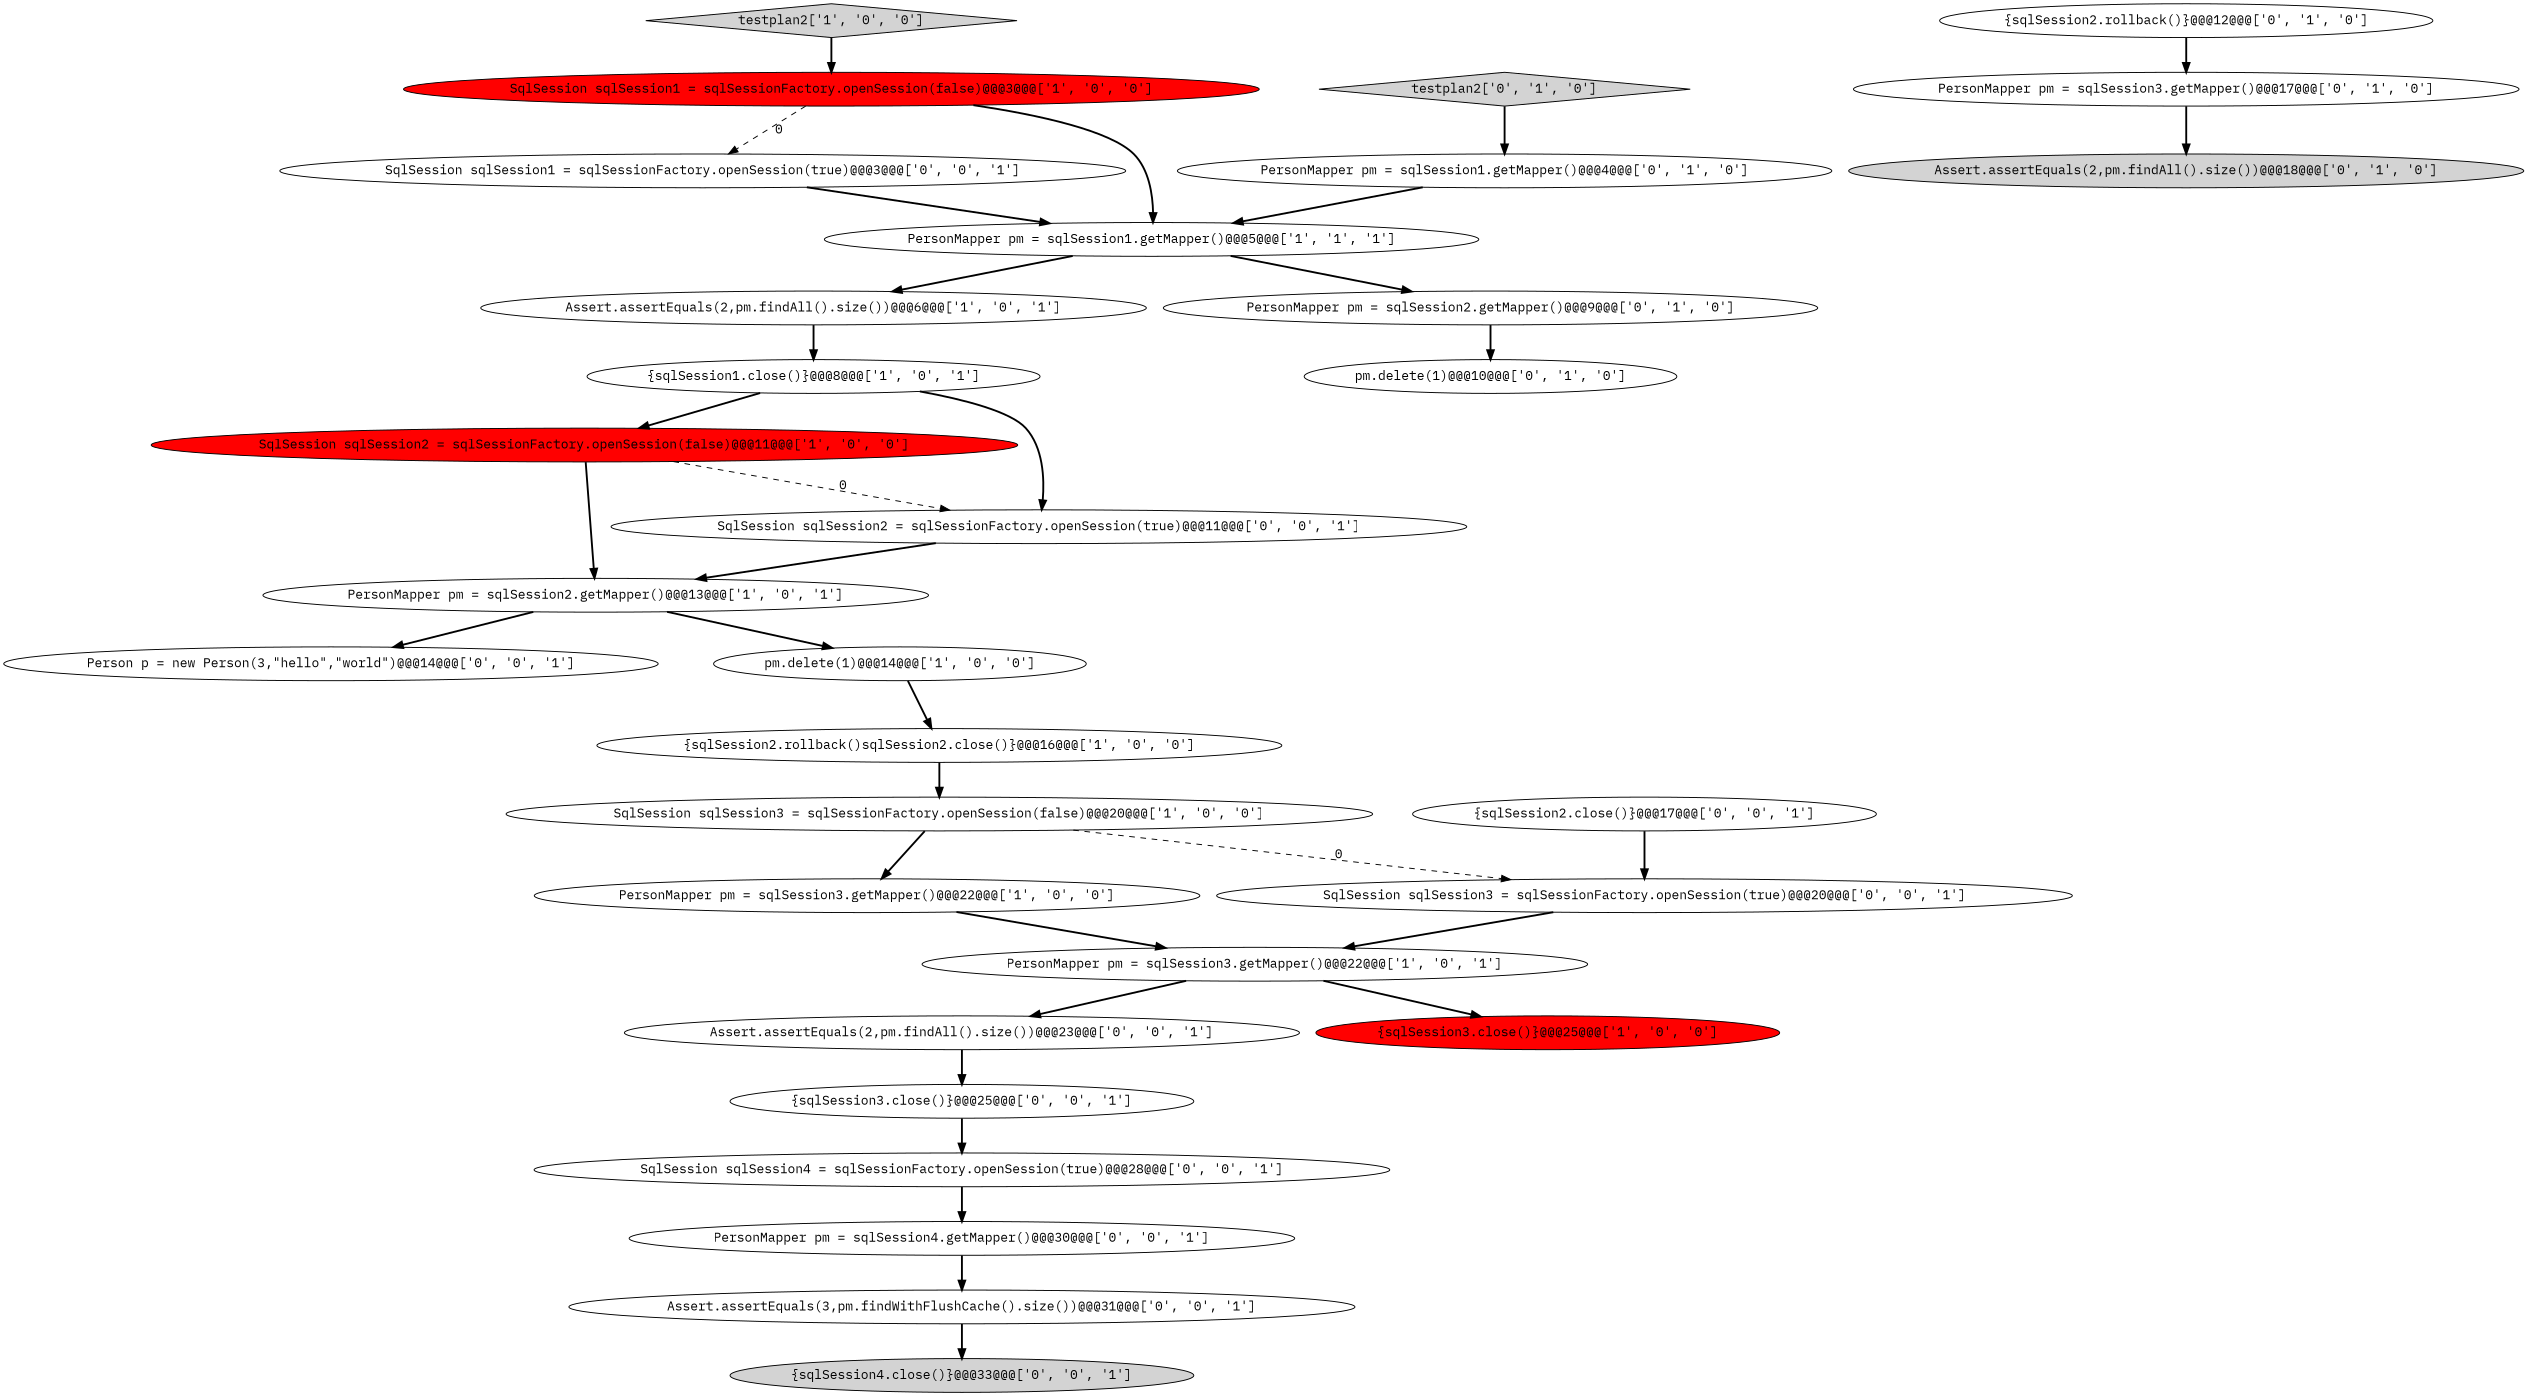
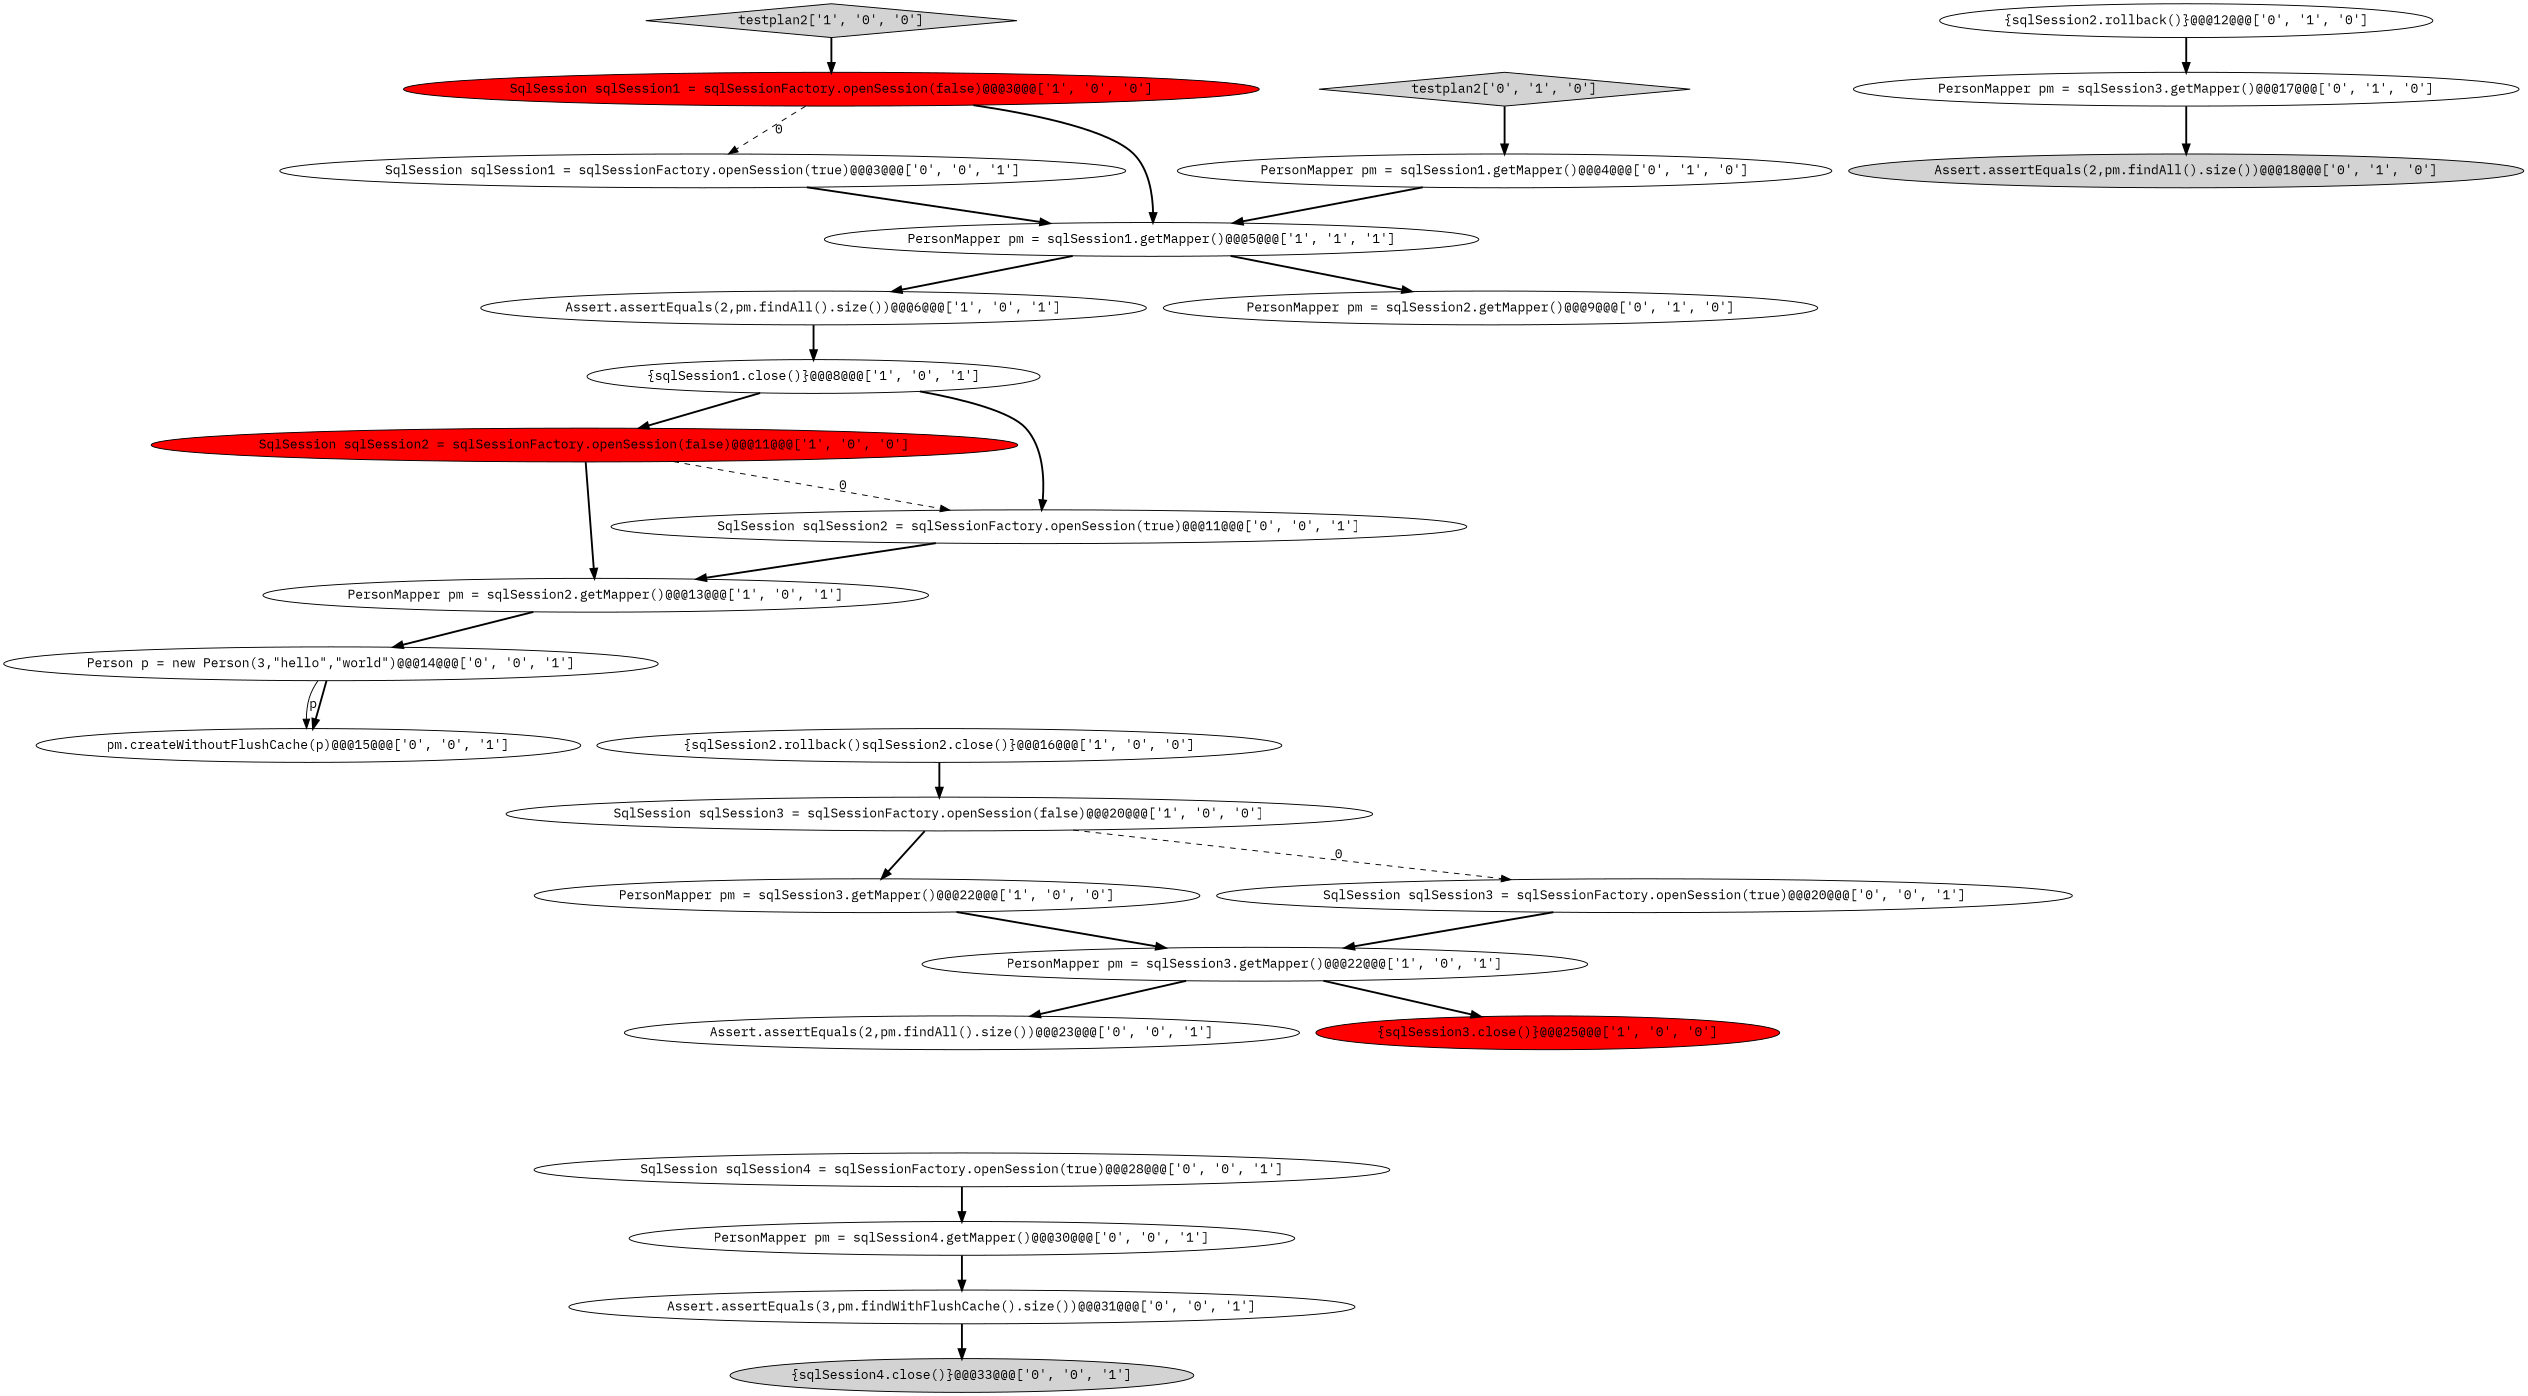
(1490, 376) -> none
(900, 664) -> none
none -> (308, 745)
(1644, 814) -> none
(962, 1101) -> none
